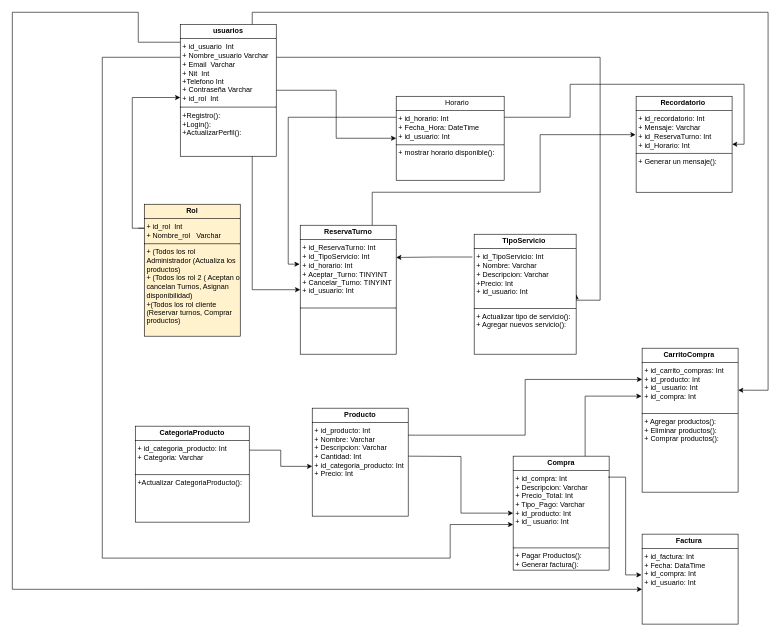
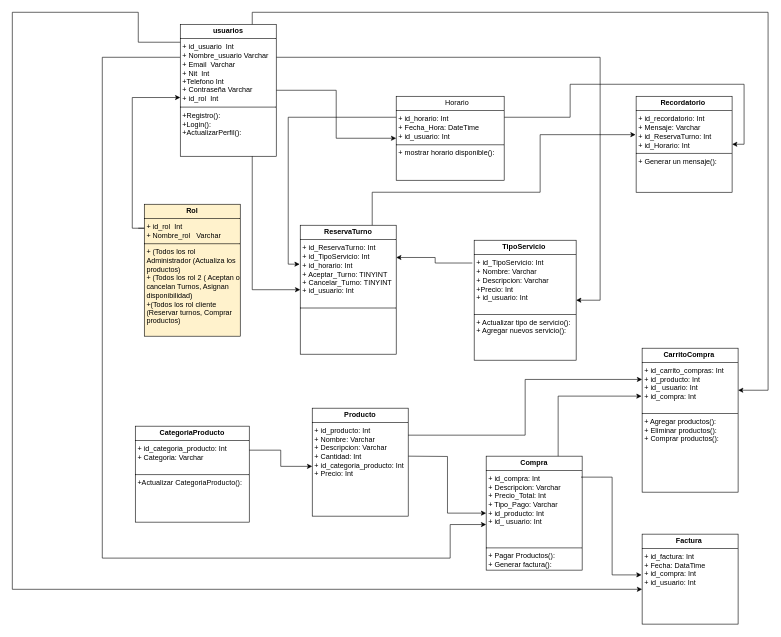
(525, 294) -> (525, 300)
(561, 513) -> (534, 513)
